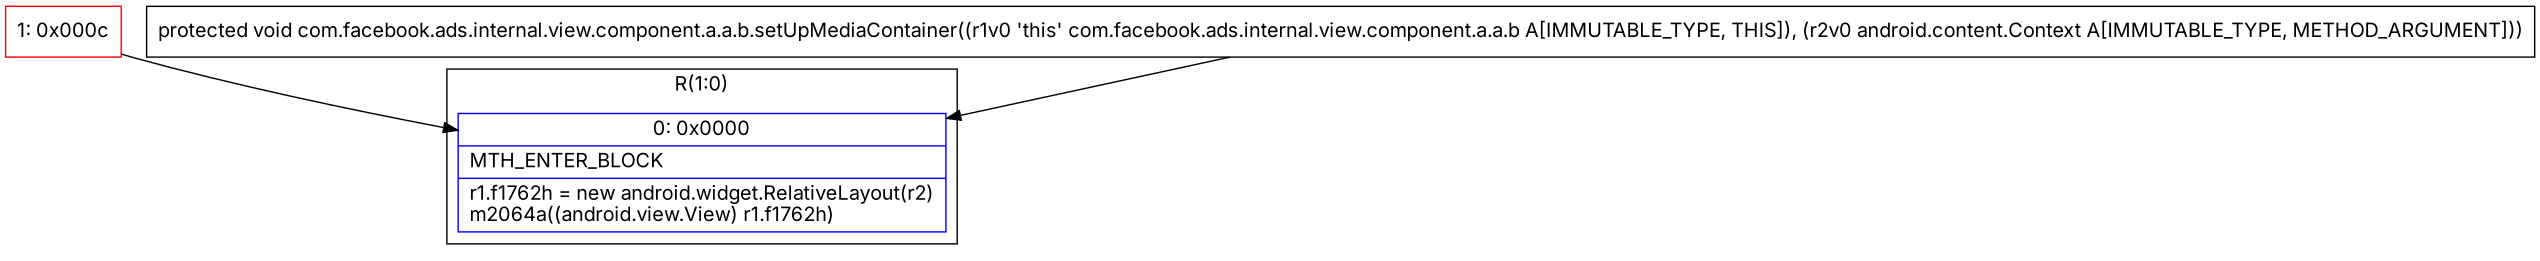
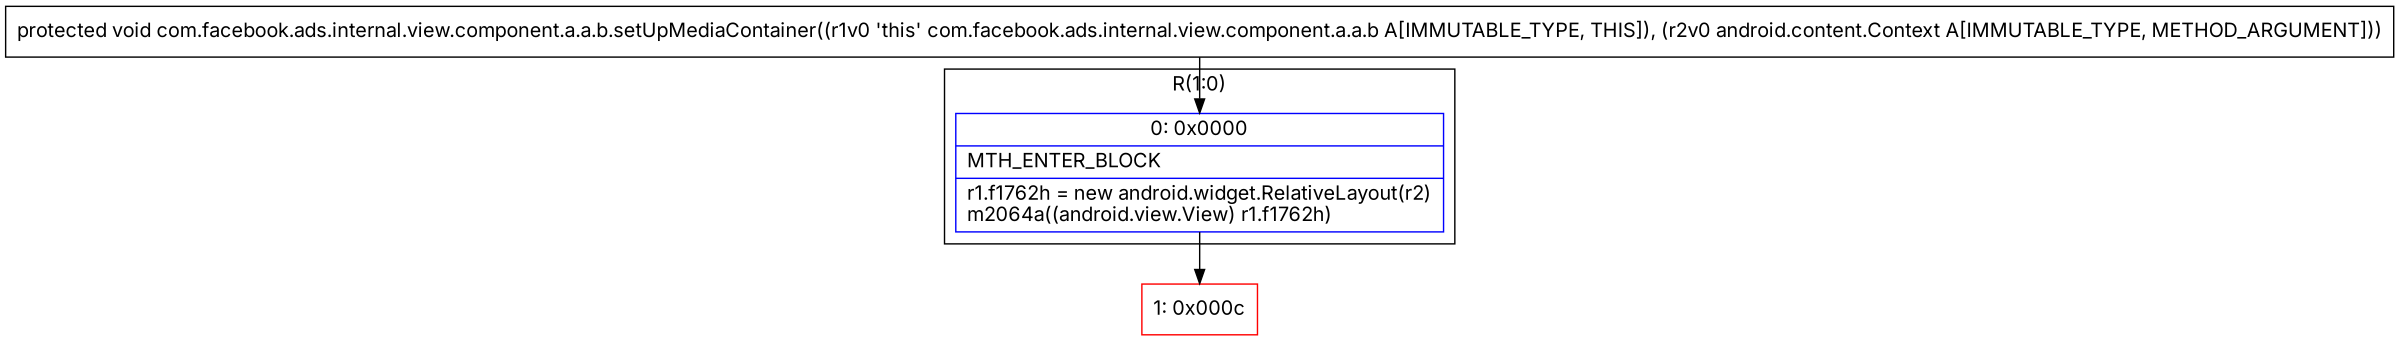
(282, 94) -> (1200, 253)
